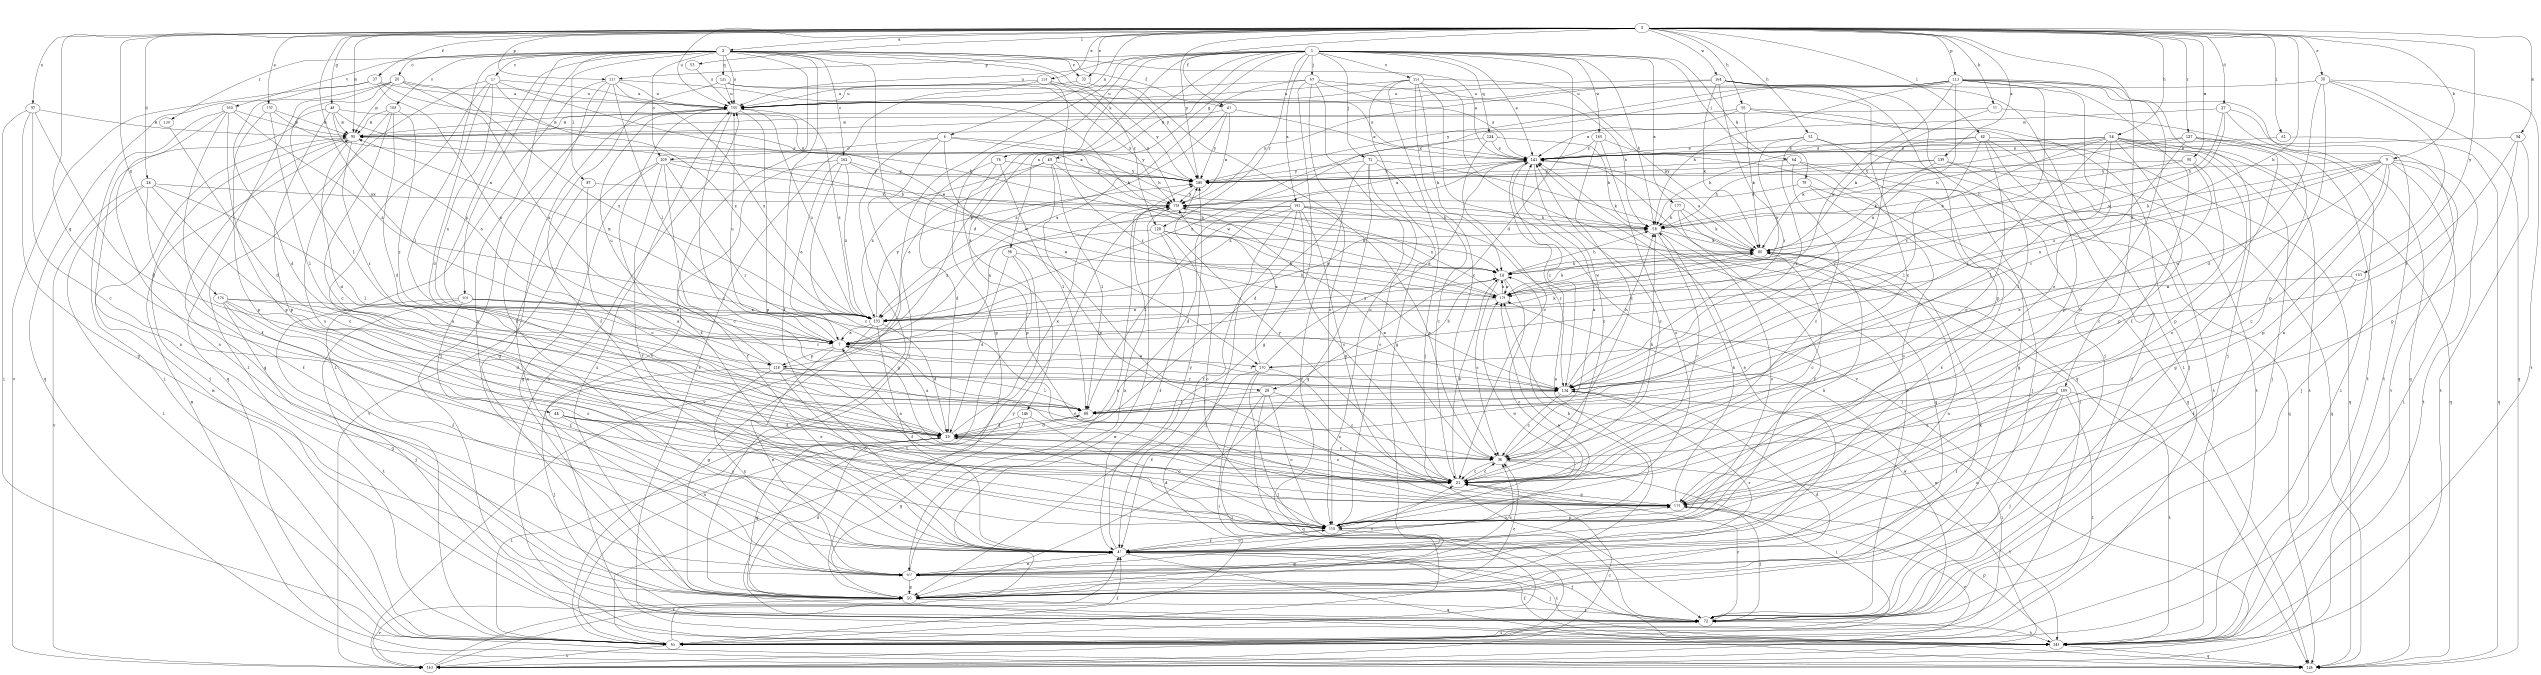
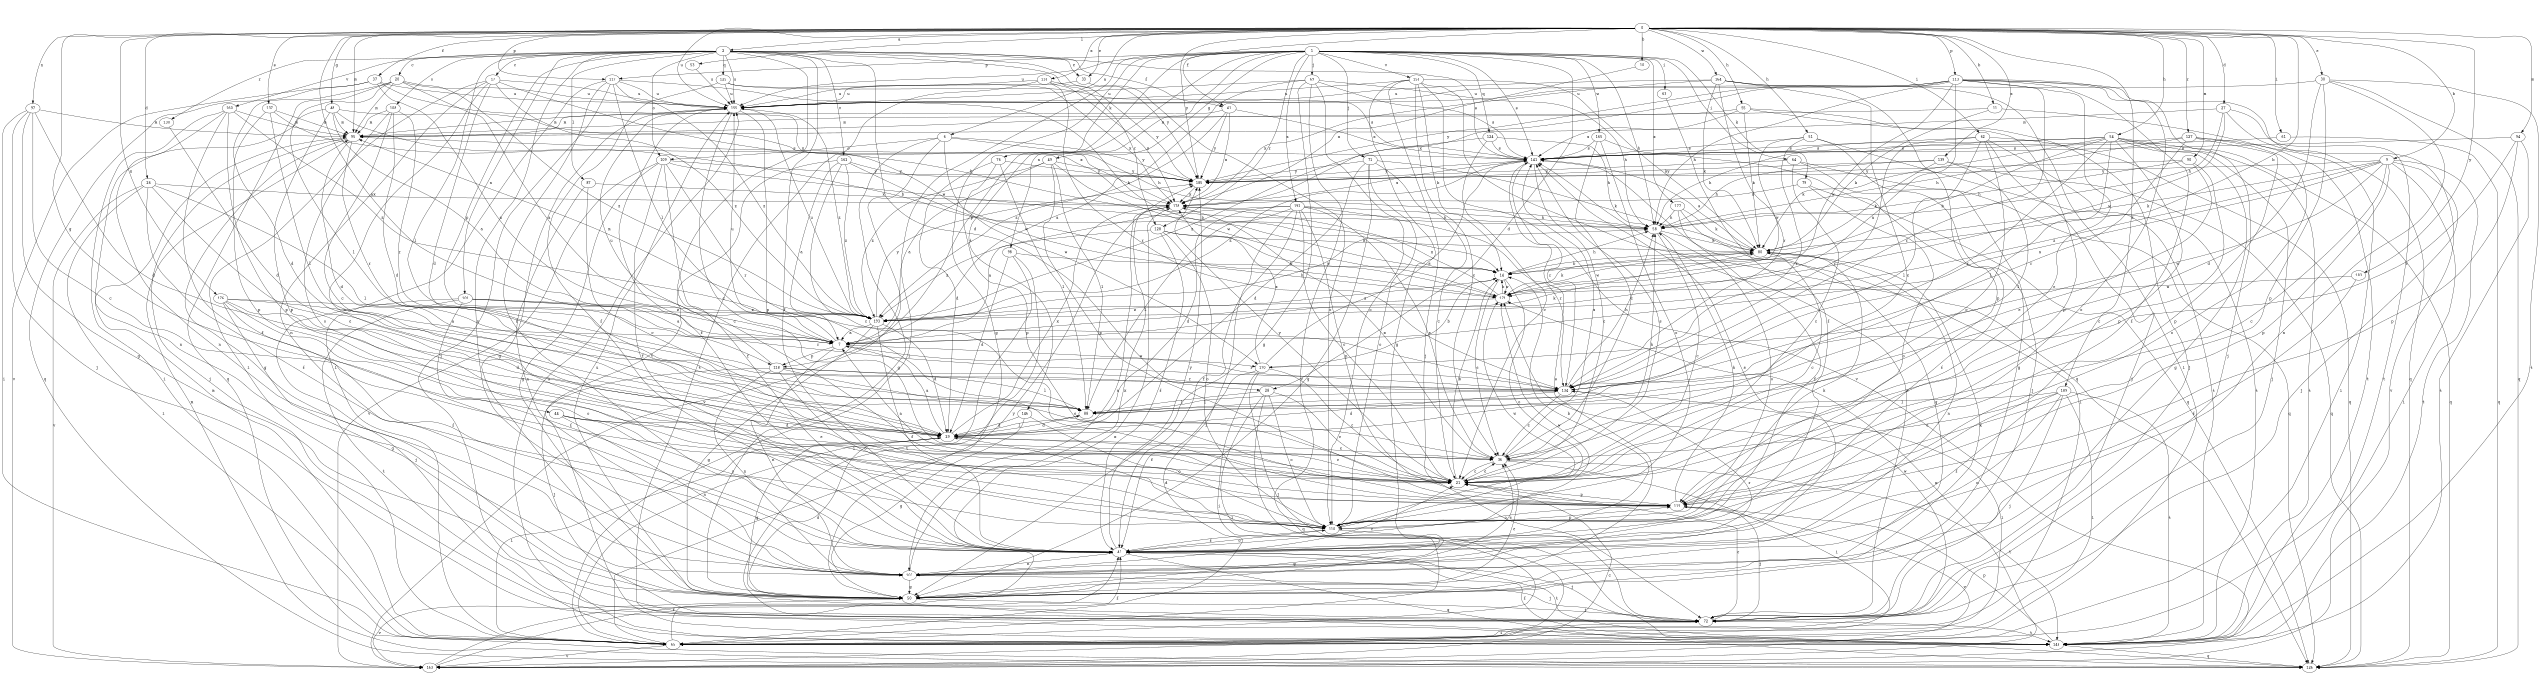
none -> (1642, 65)
none -> (1664, 94)
(440, 297) -> (446, 437)
(2103, 357) -> (667, 616)
(1652, 560) -> (1258, 416)
